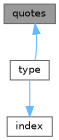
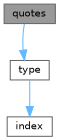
(37, 47) -> (23, 37)
